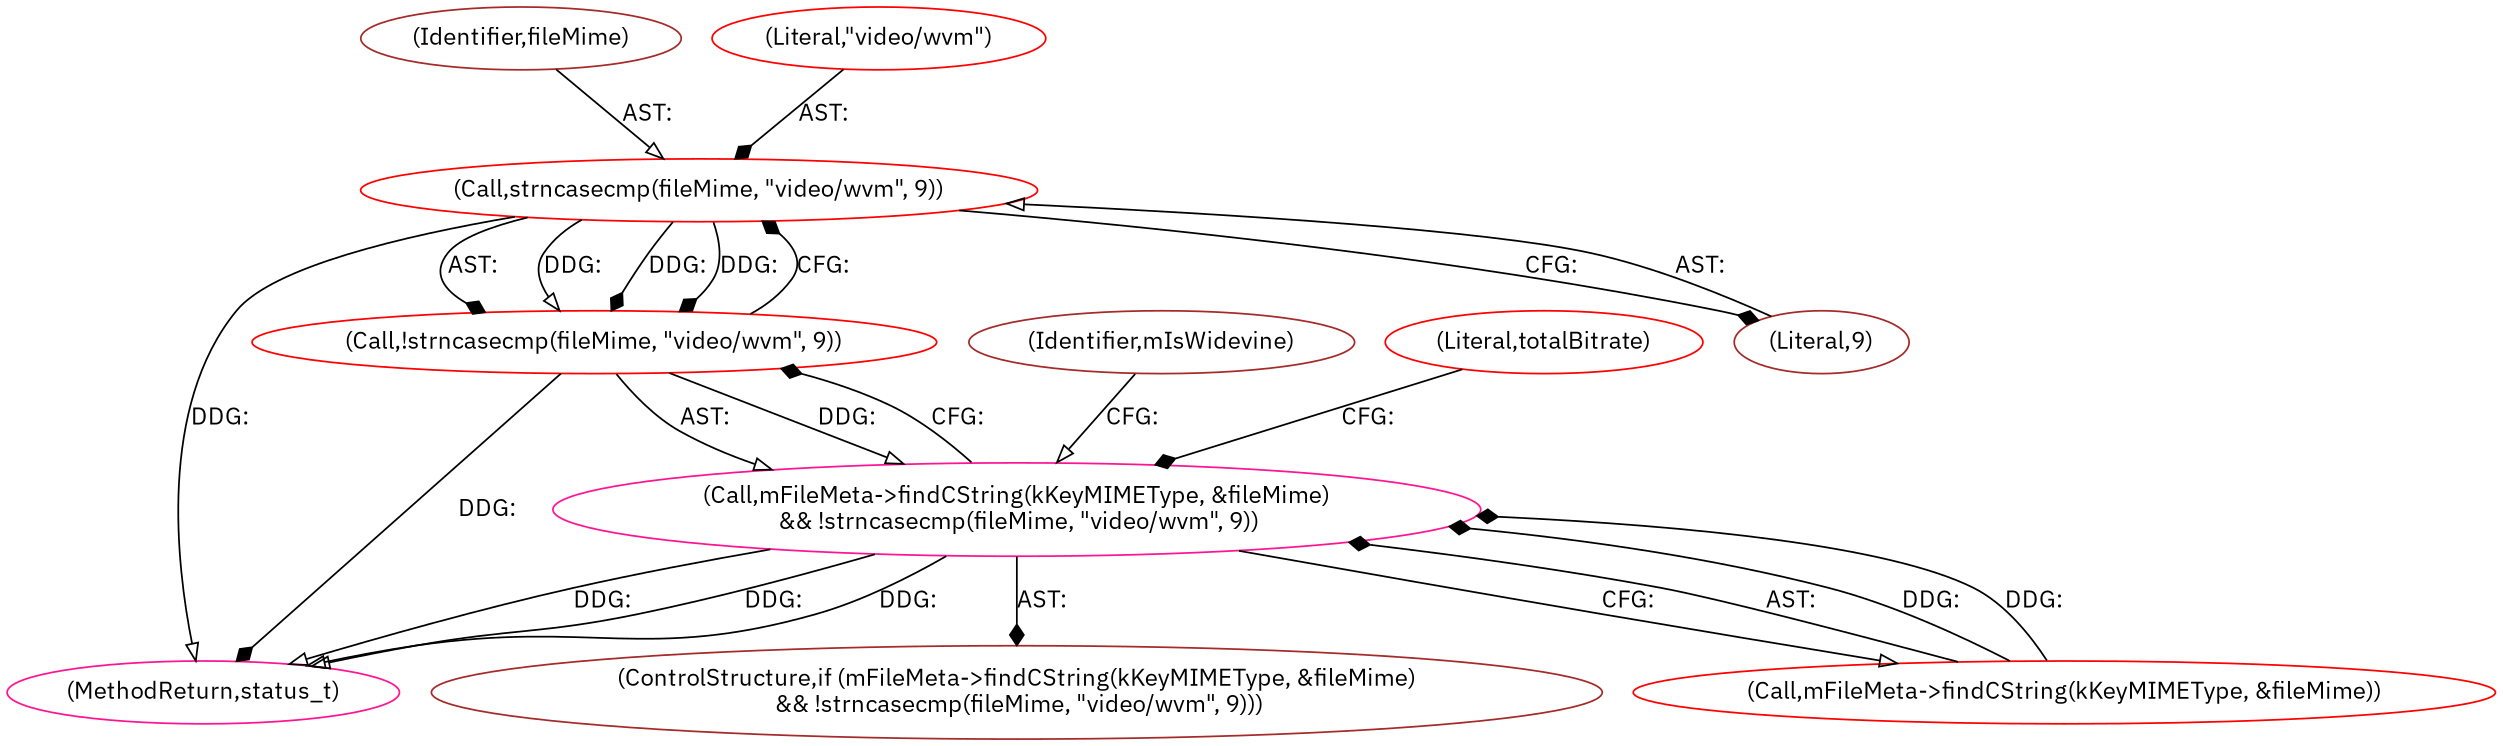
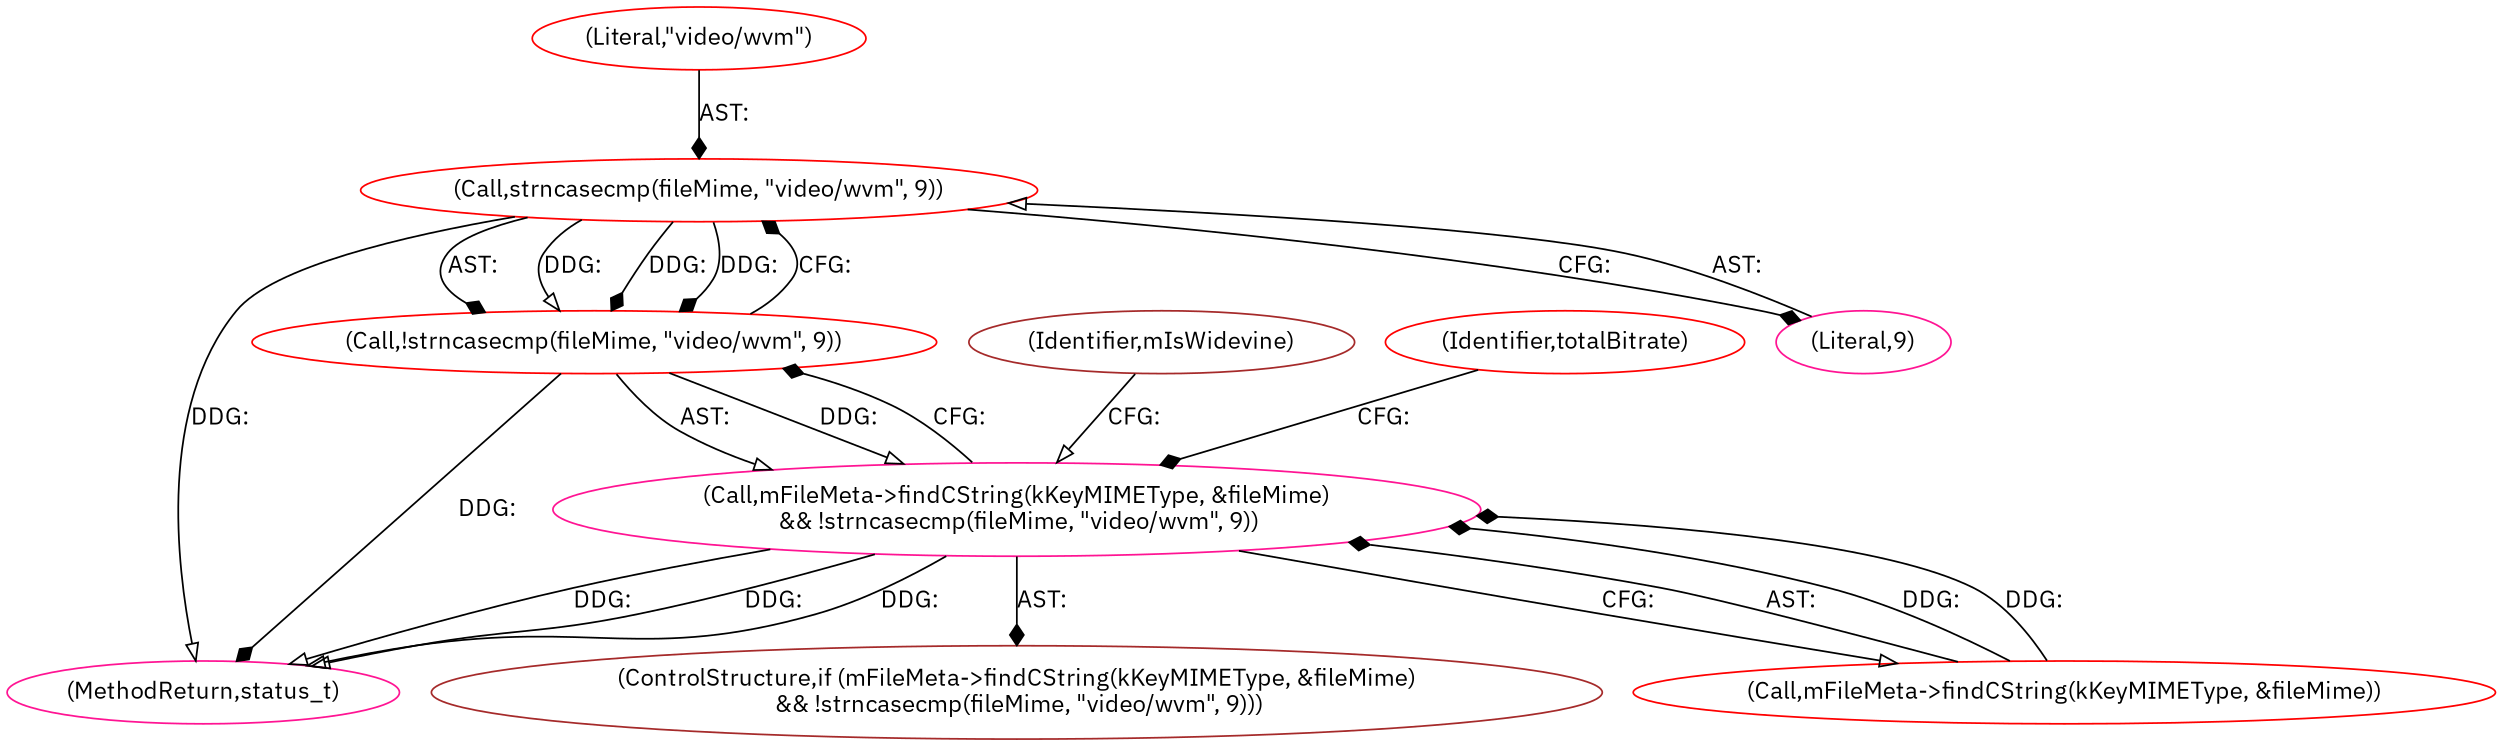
(521, 38) -> none
(1544, 342) -> (1565, 342)
(1822, 342) -> (1864, 342)
